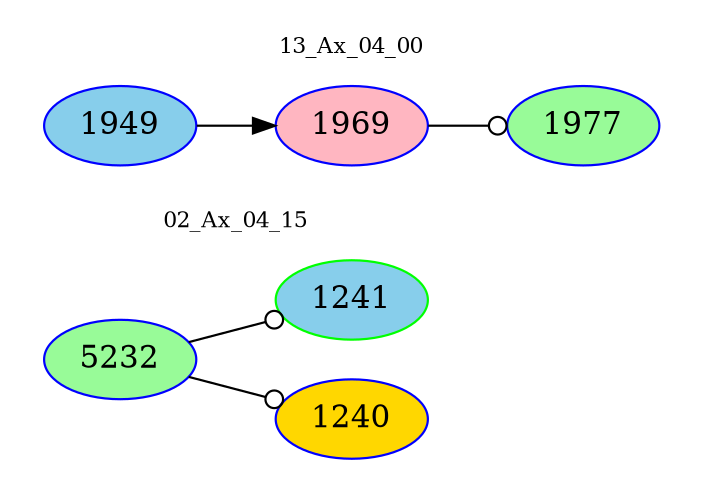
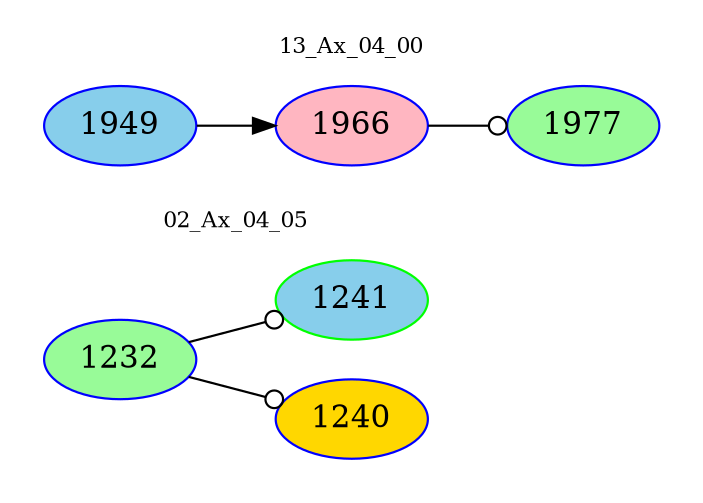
(352, 126) -> (352, 126)
(236, 222) -> (236, 222)
(120, 360) -> (120, 360)
